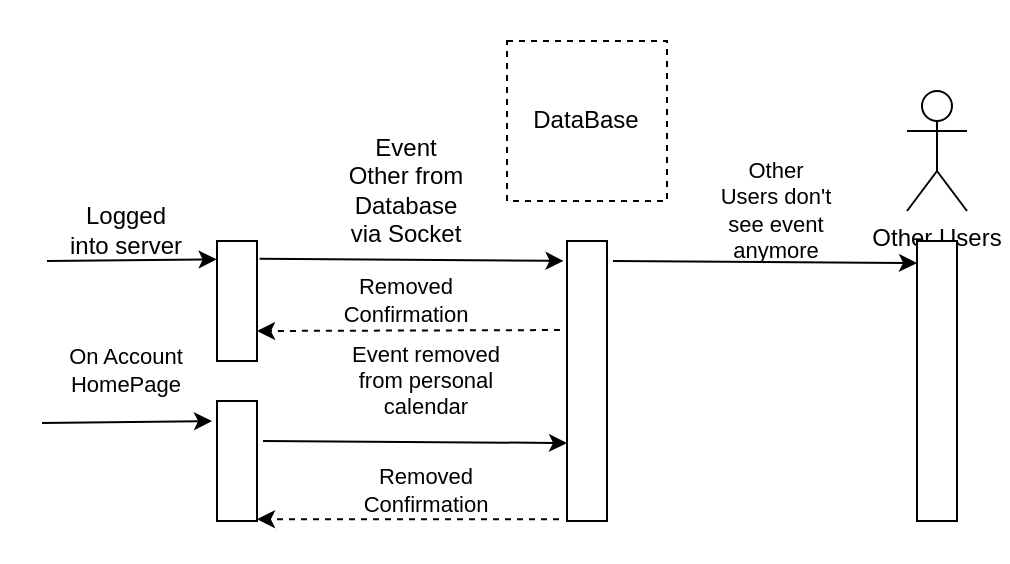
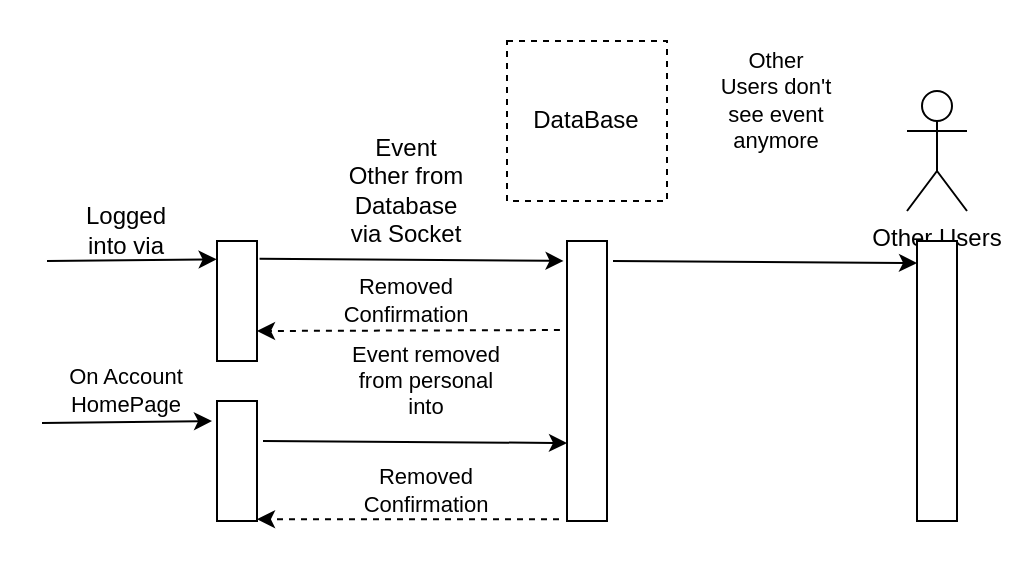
(777, 211) -> (777, 101)
(127, 231) -> (127, 231)
(127, 371) -> (127, 391)
(427, 381) -> (427, 381)
